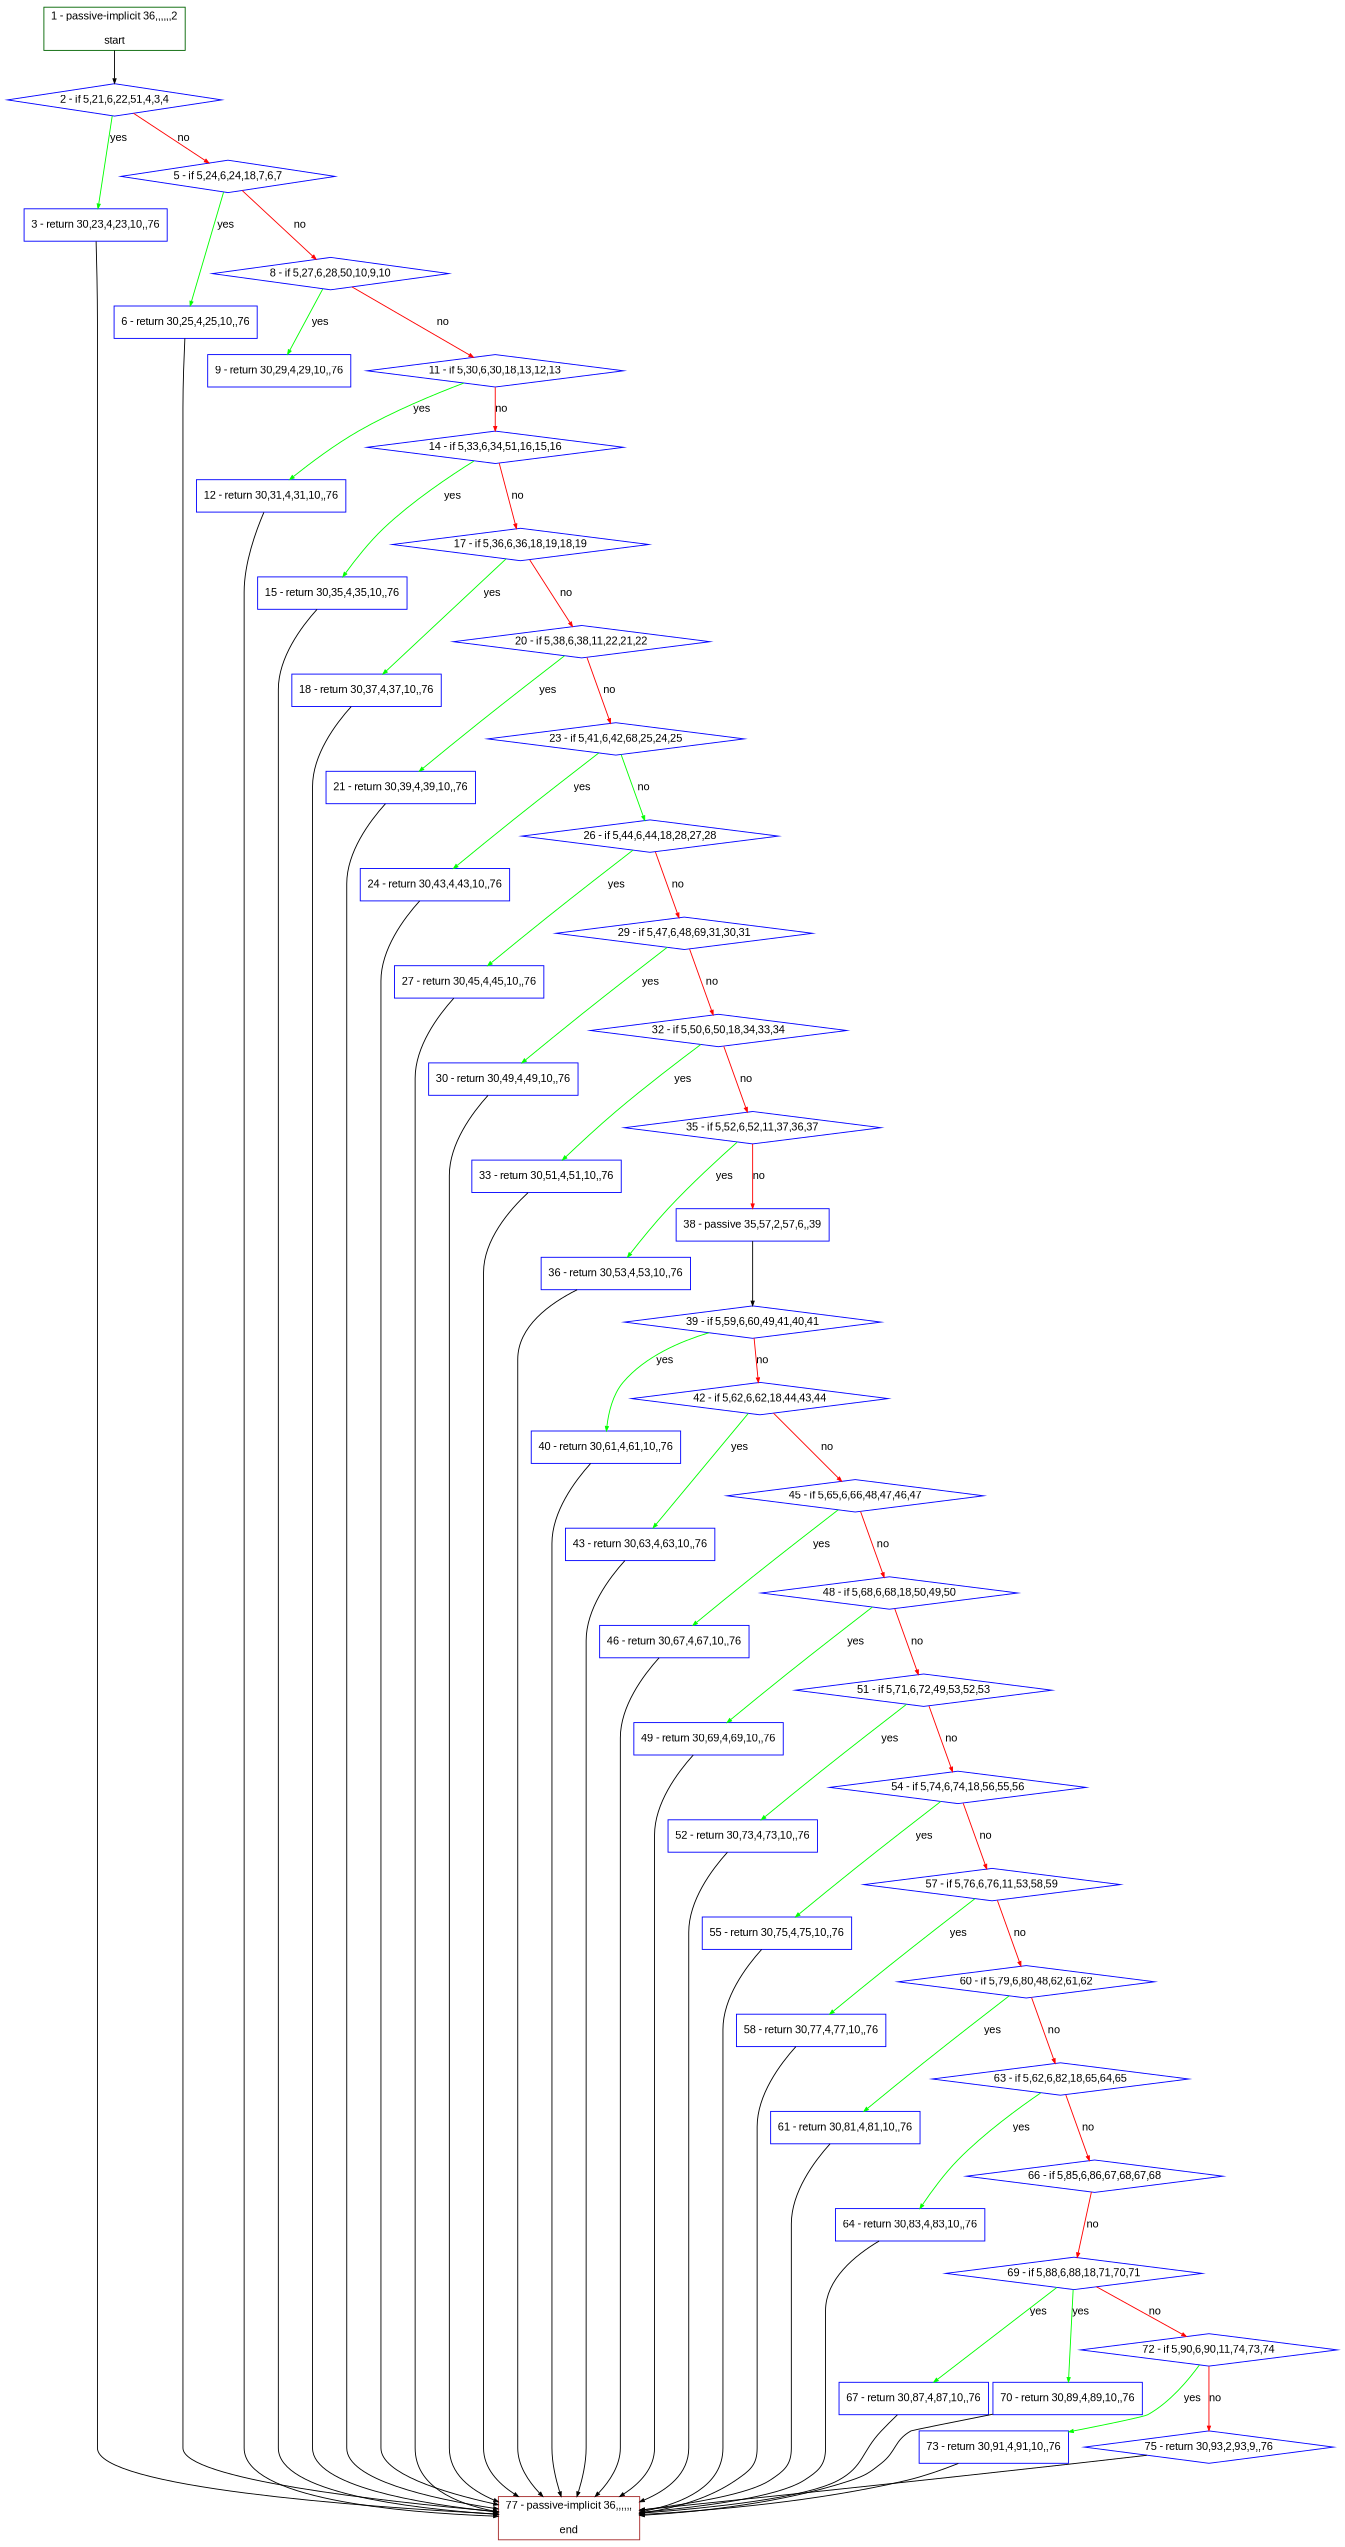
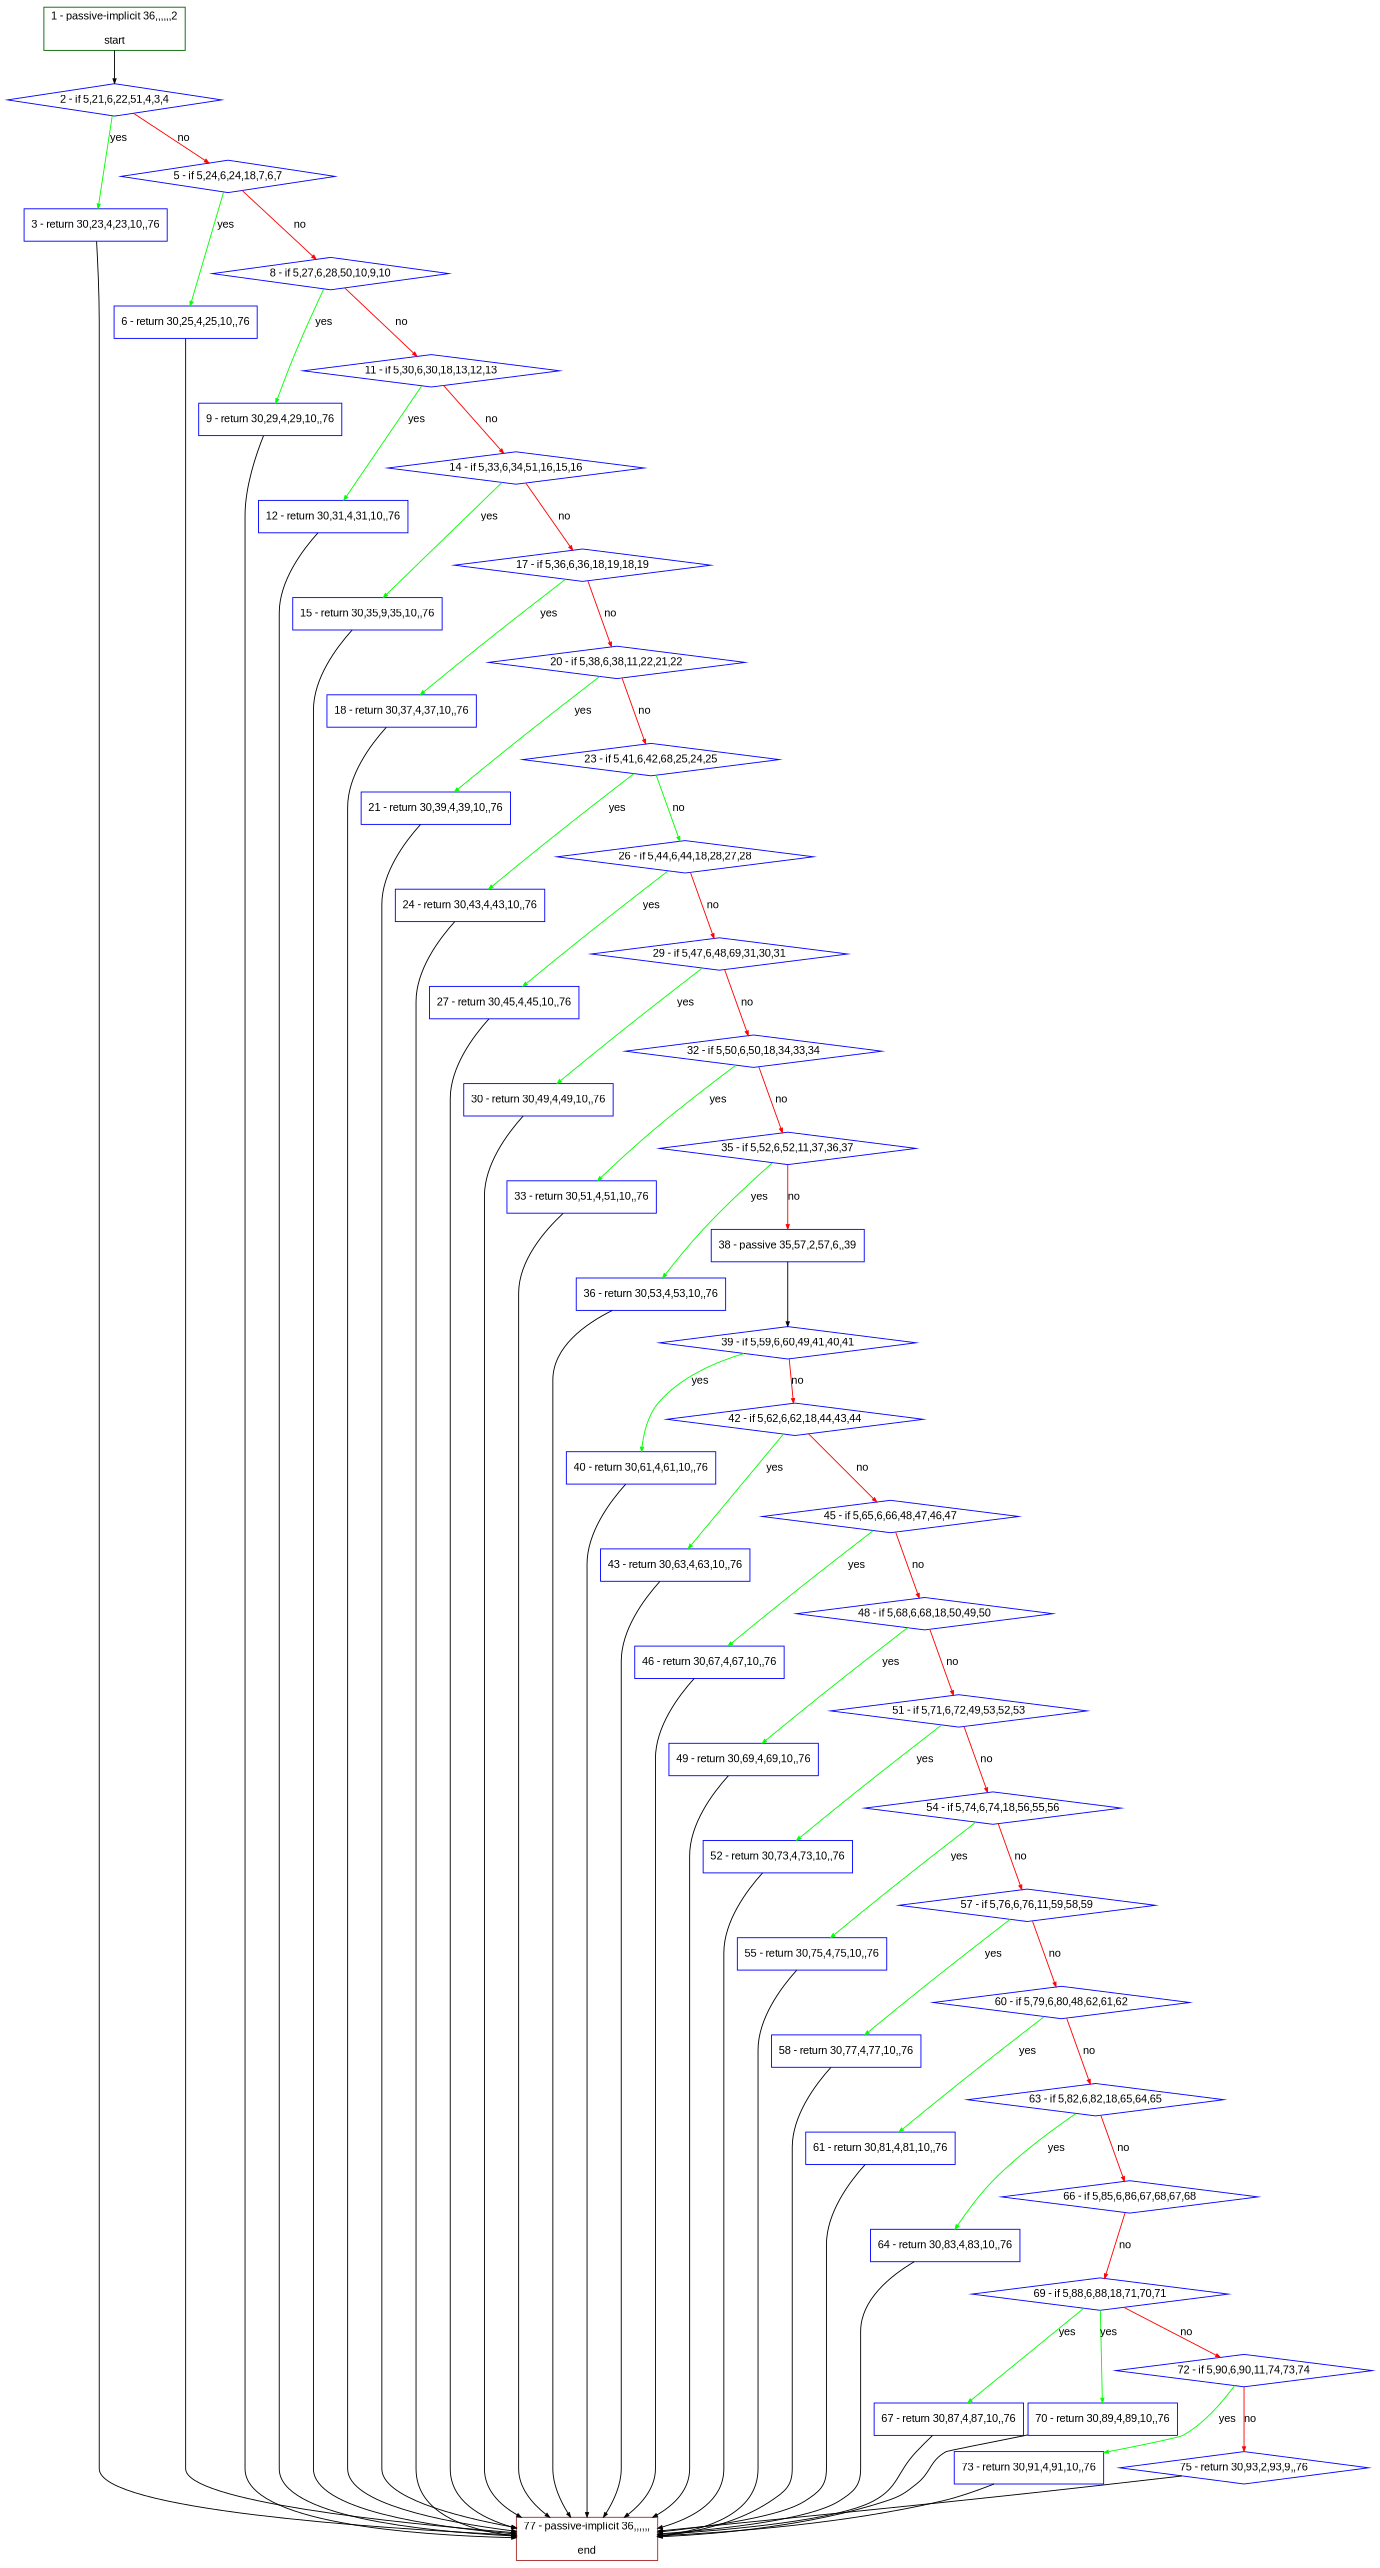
(332, 593) -> (367, 614)
none -> (245, 1595)
(992, 1885) -> (1027, 1905)
(1060, 2079) -> (1096, 2100)
